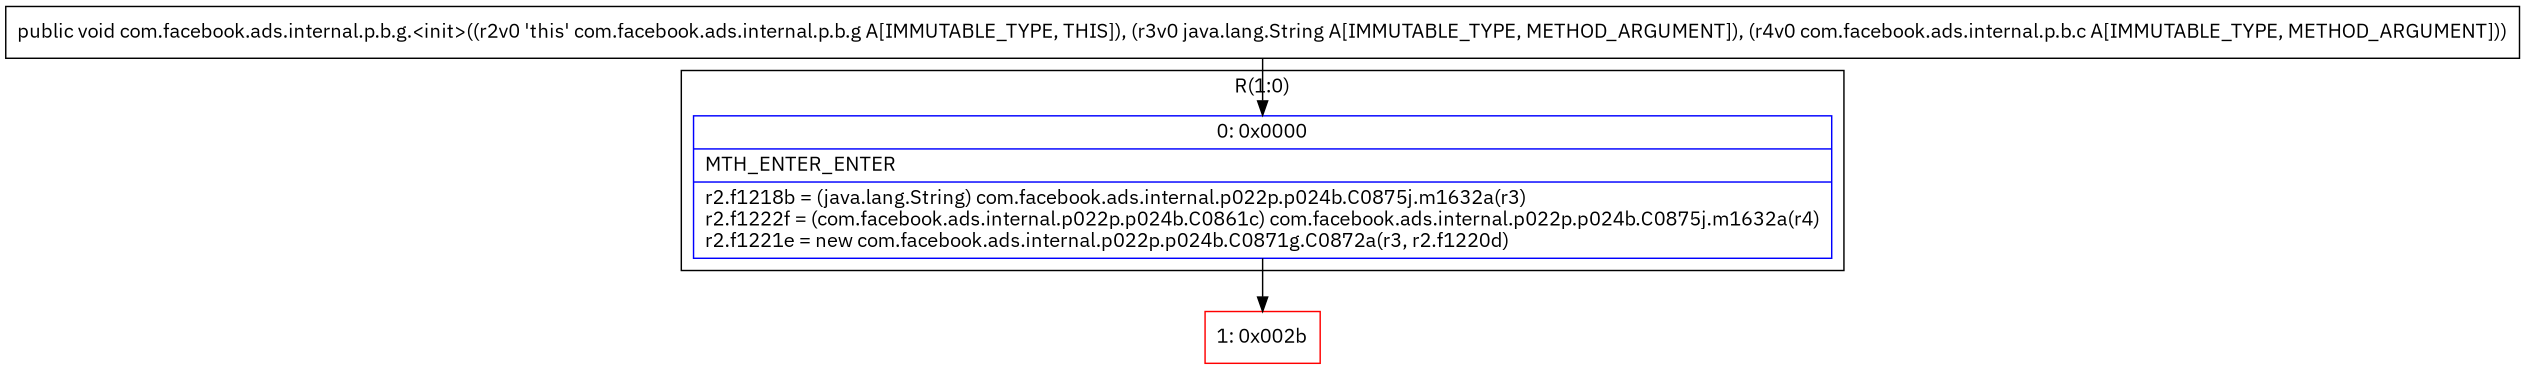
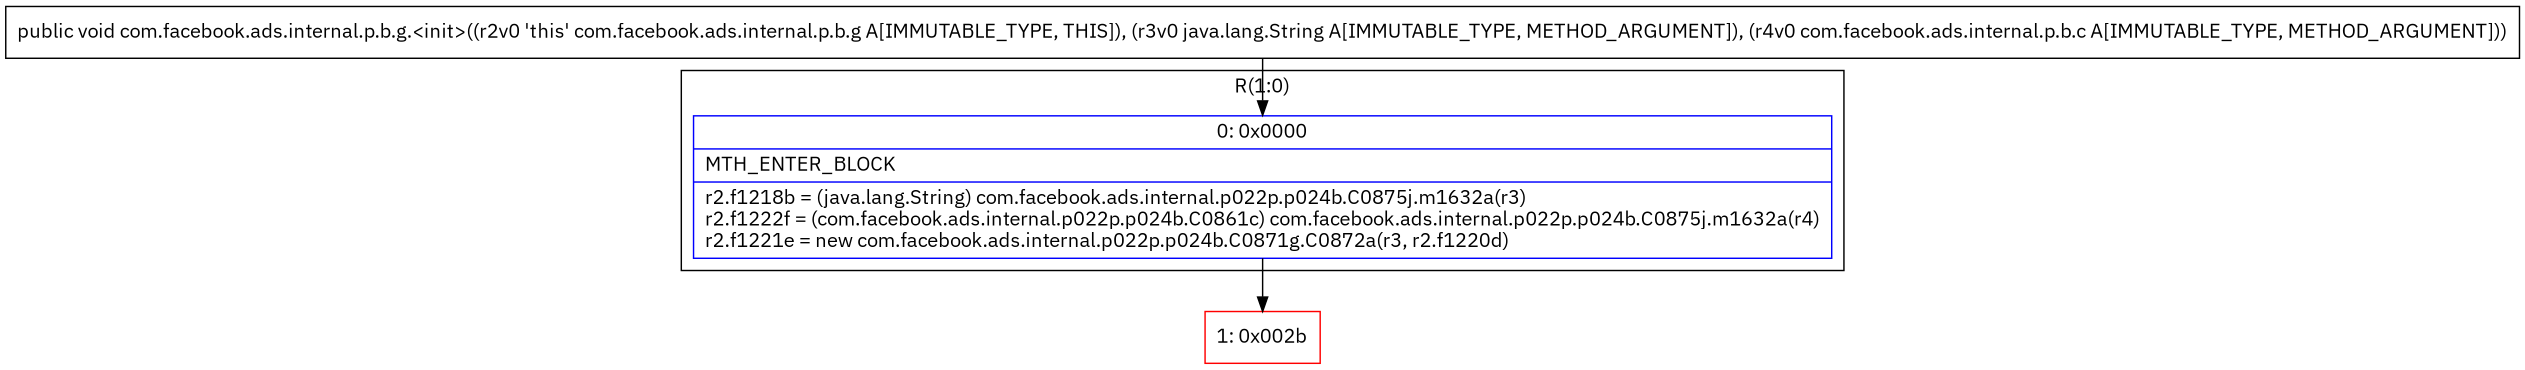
(801, 165) -> (801, 165)
